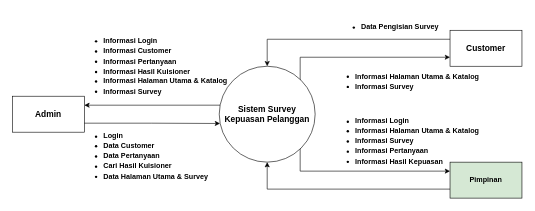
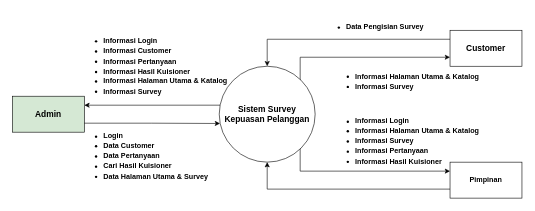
(393, 27) -> (378, 27)
(48, 114) -> (48, 114)
(391, 141) -> (391, 141)
(486, 180) -> (486, 180)
